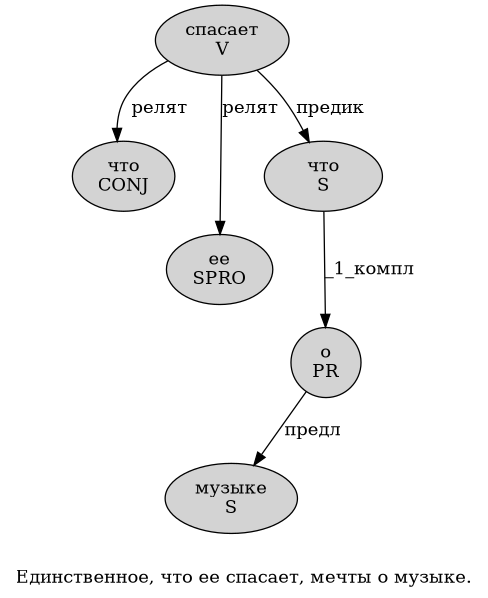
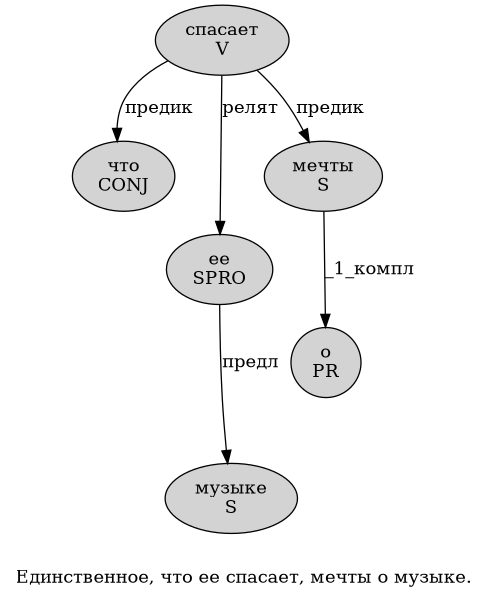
(159, 108) -> (159, 108)
(323, 176) -> (323, 176)
(284, 423) -> (221, 377)
